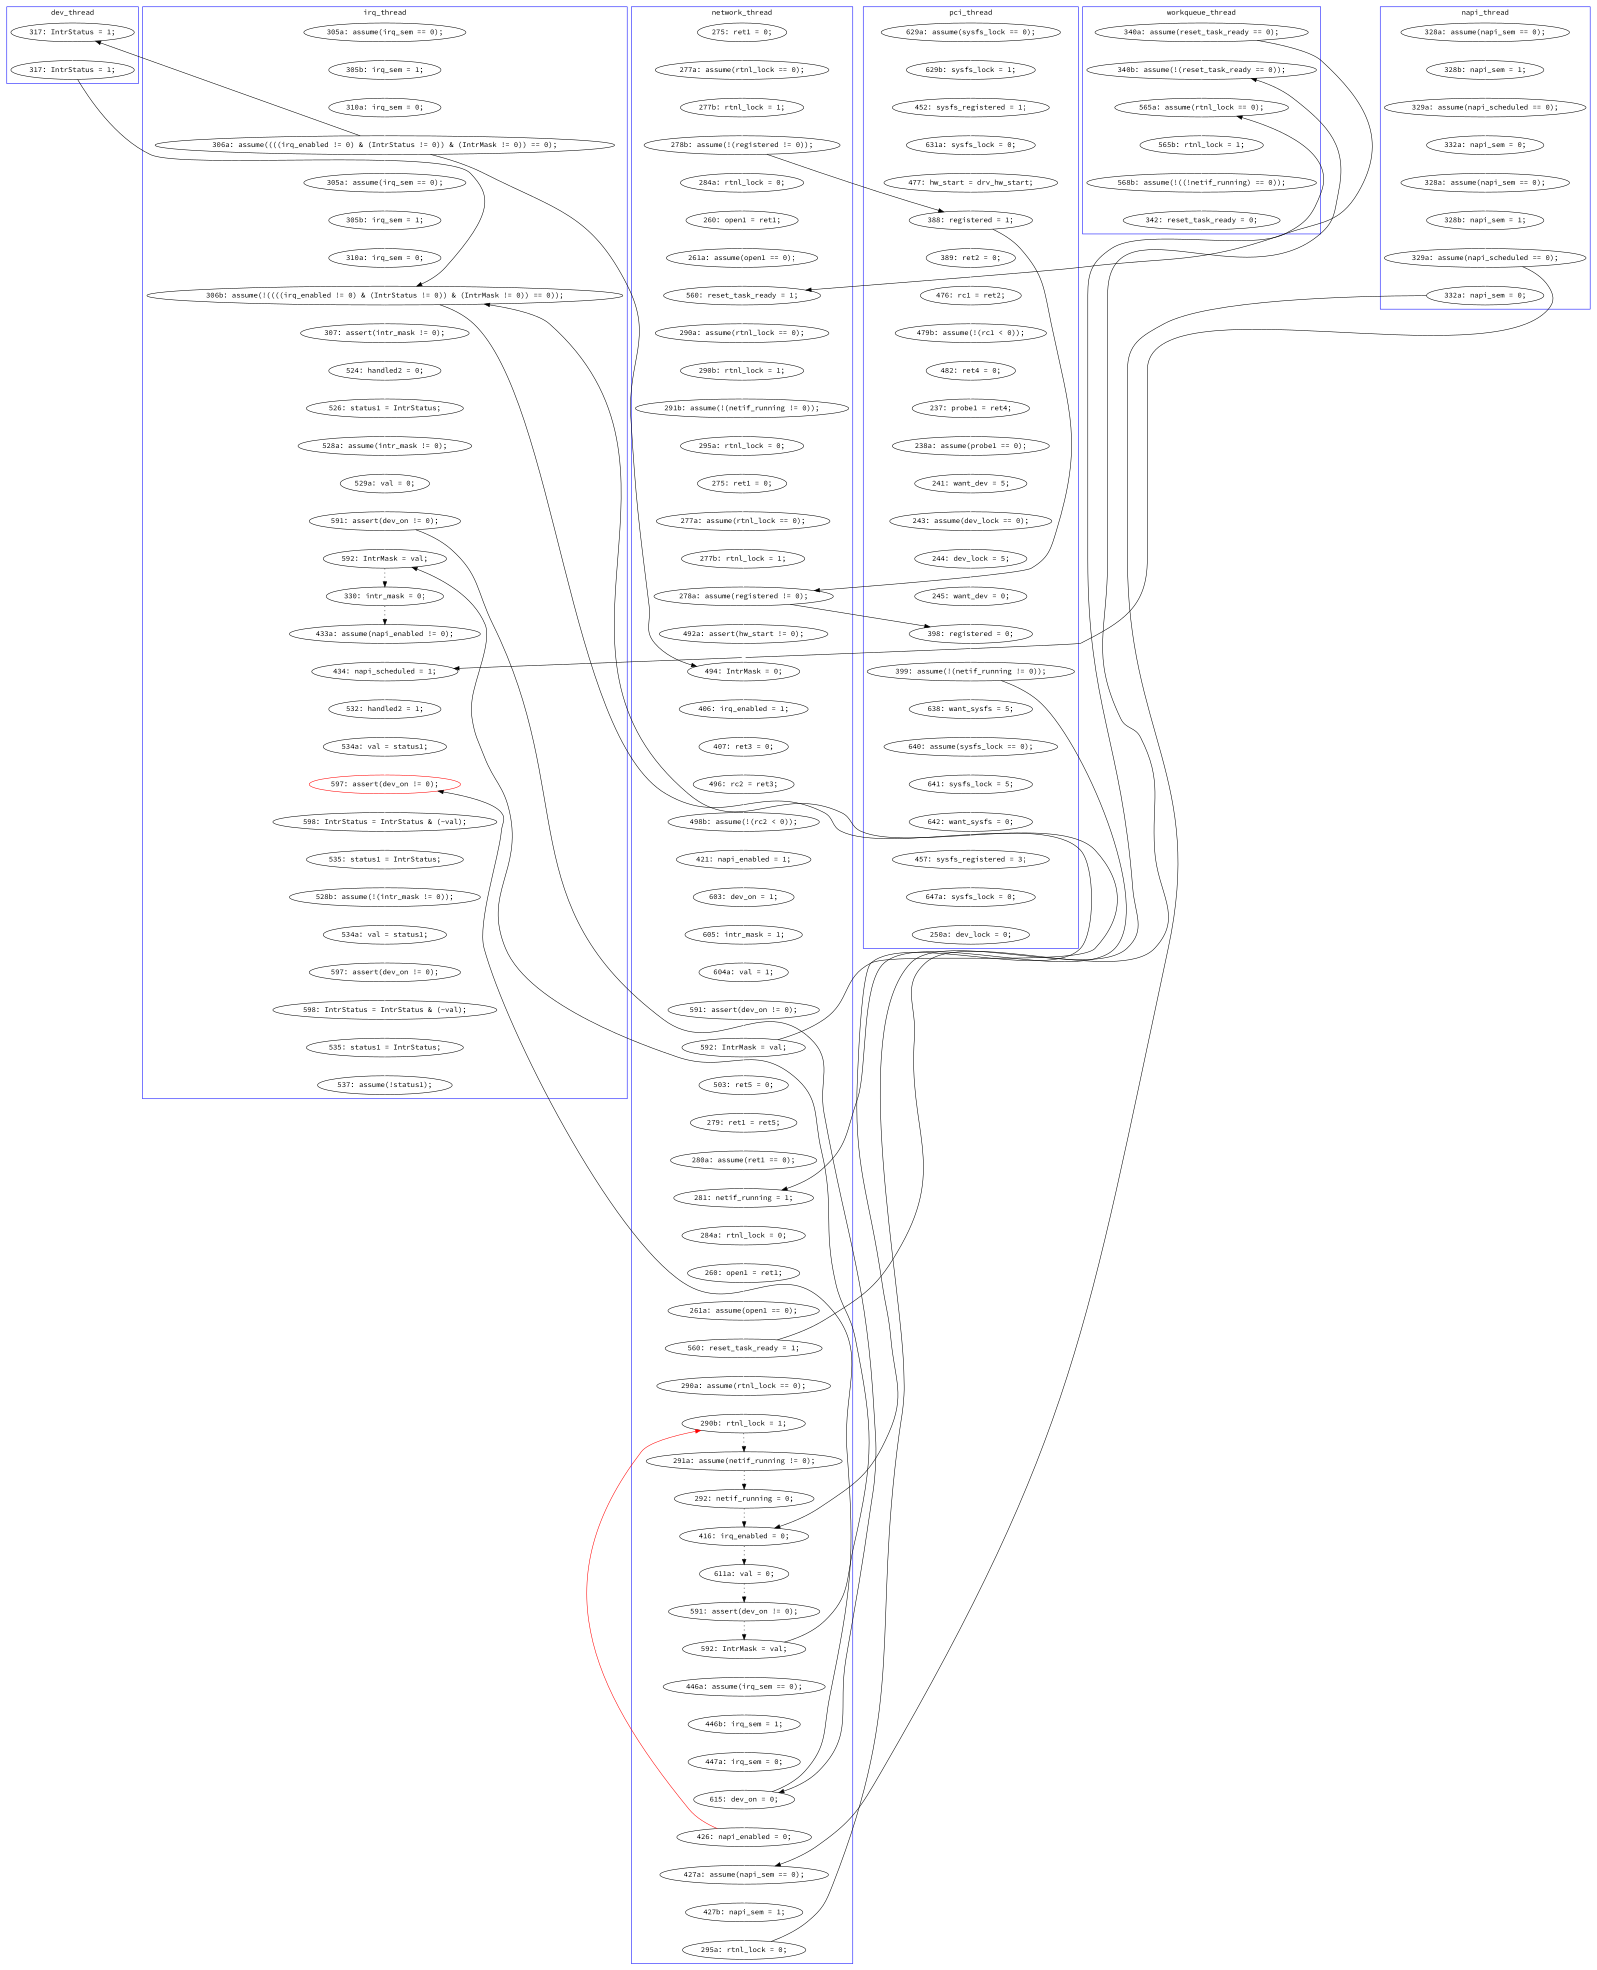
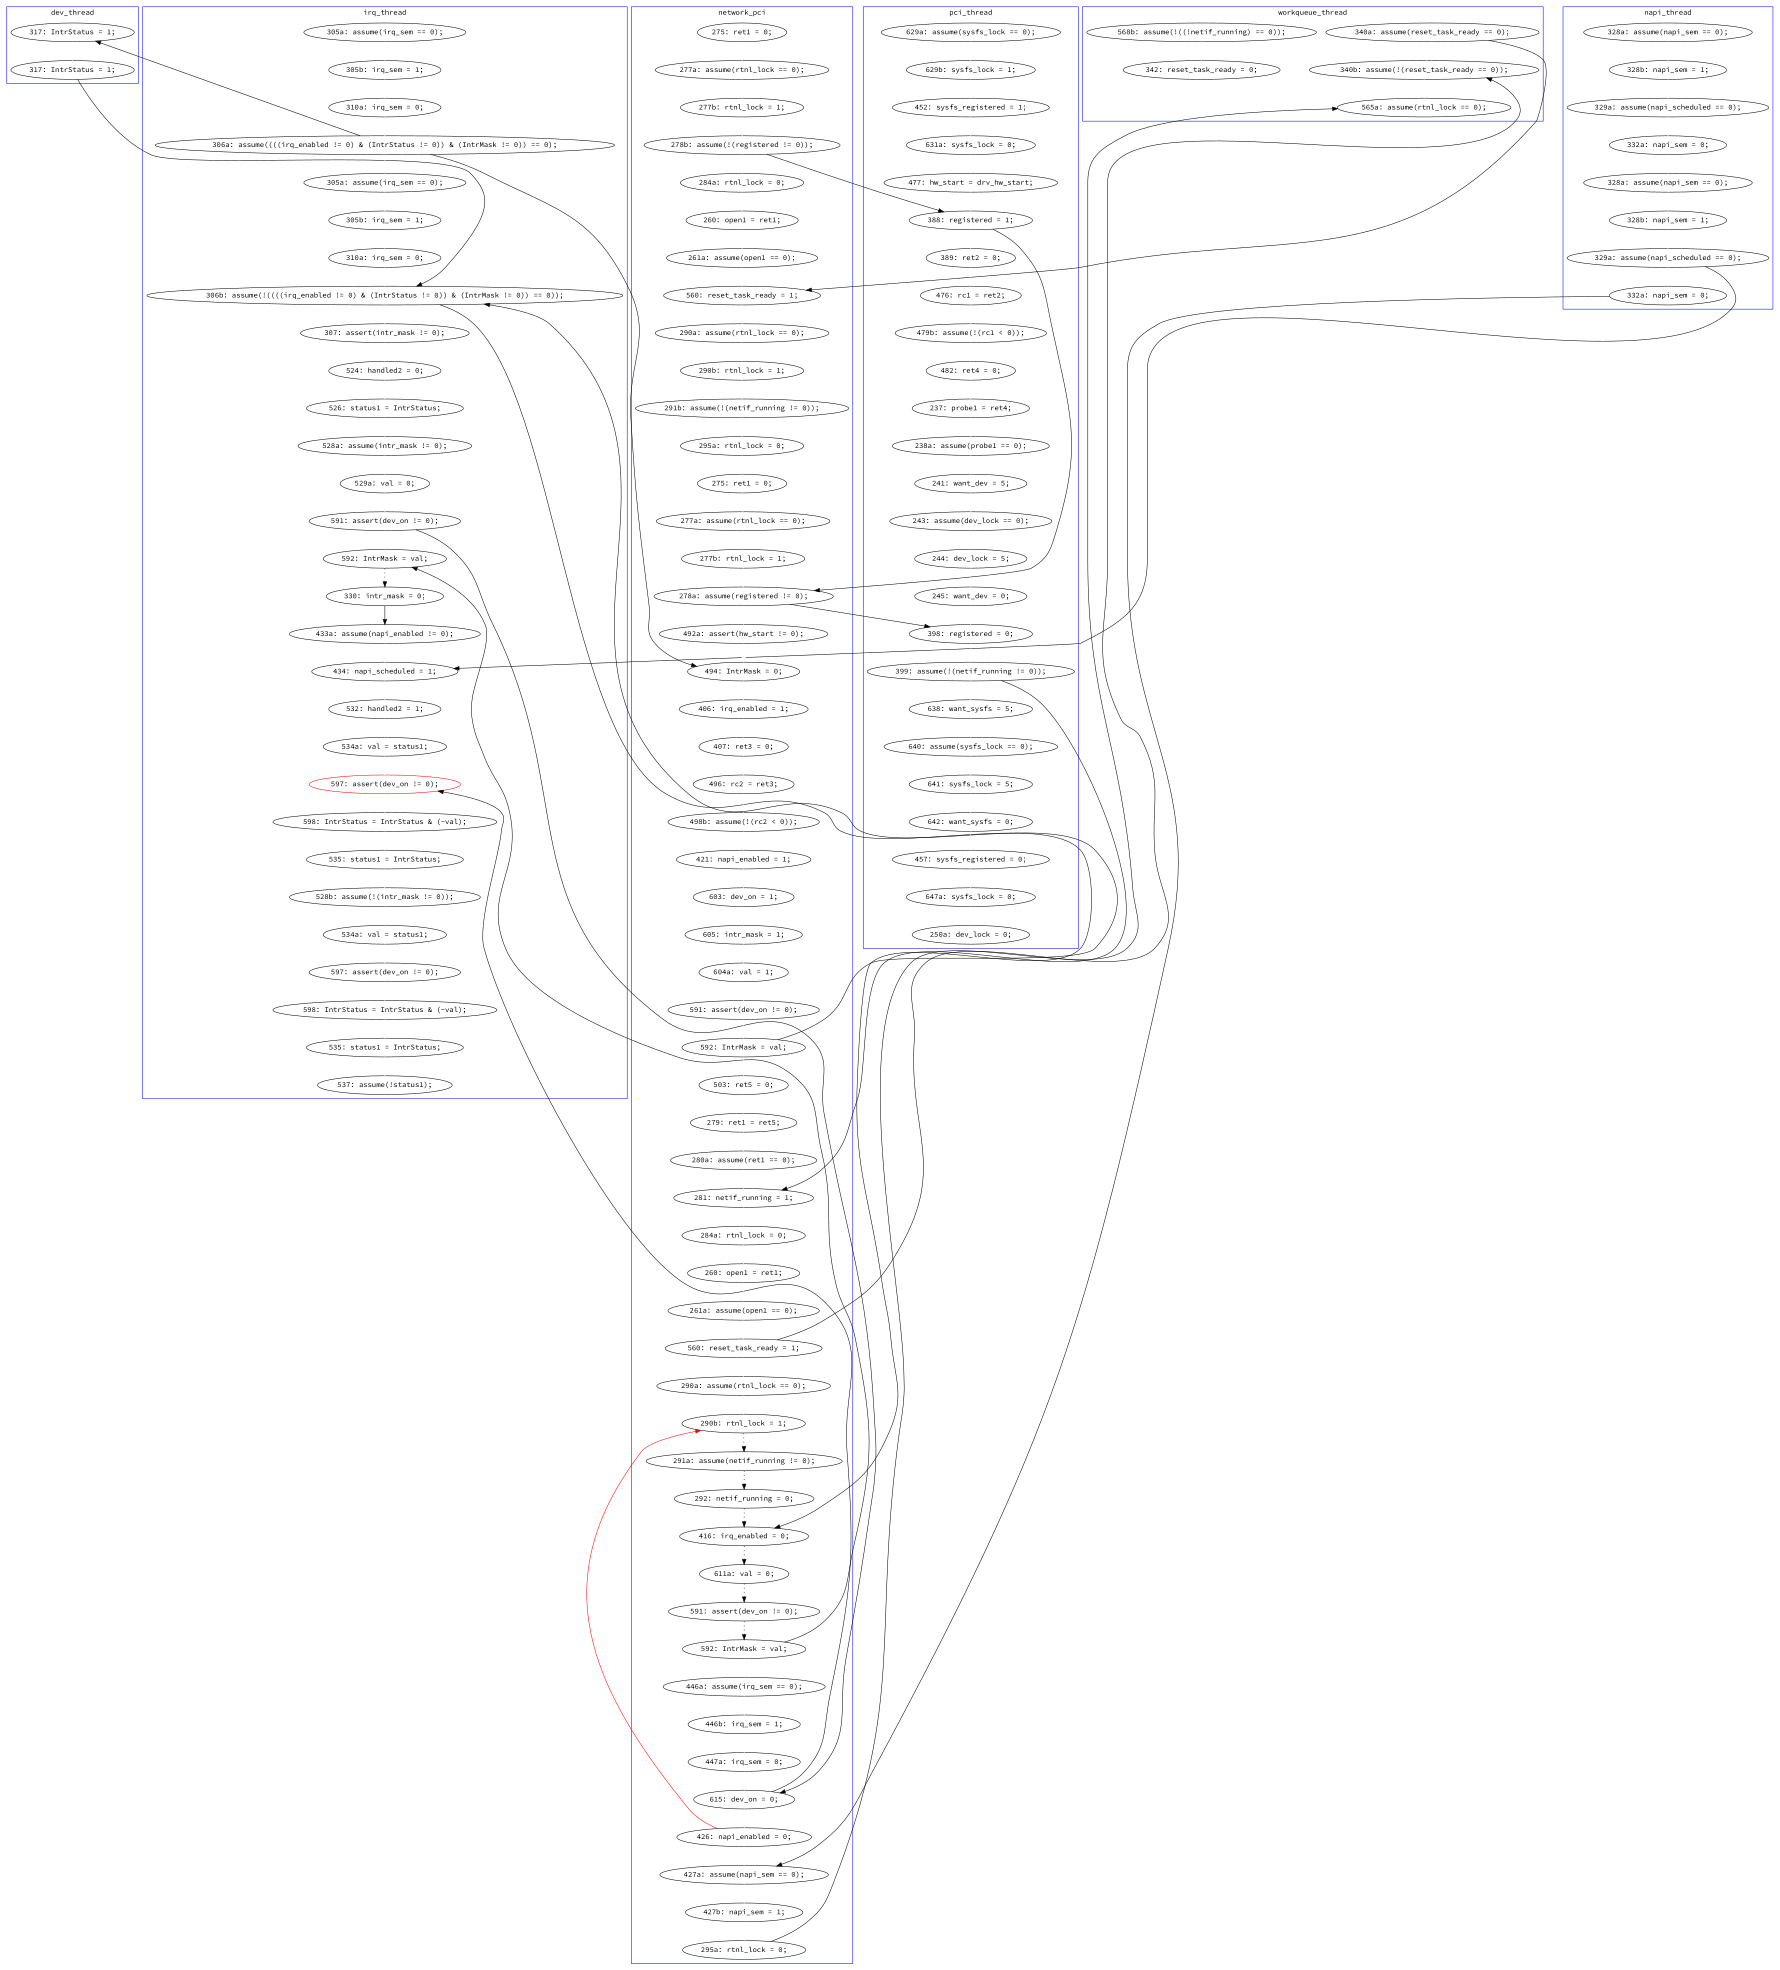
(742, 13) -> (742, 13)
(1202, 145) -> none
(385, 613) -> (385, 613)
(971, 860) -> (971, 860)
